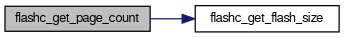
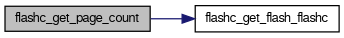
(267, 19) -> (267, 19)
